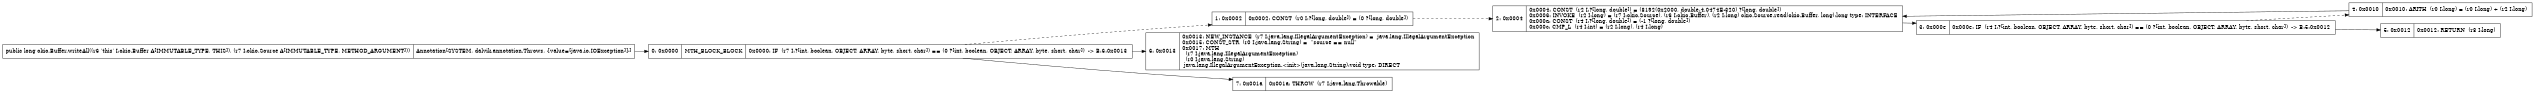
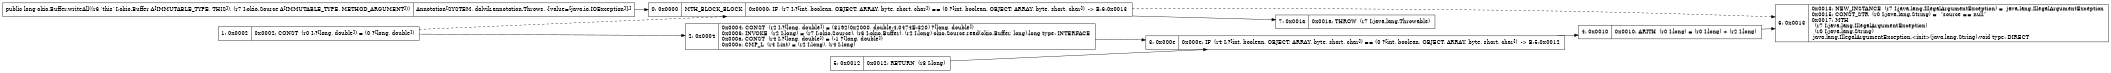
(2128, 13) -> (1766, 29)
(2296, 18) -> (1566, 36)
(1451, 19) -> (550, 35)
(2356, 30) -> (1077, 55)
(1086, 34) -> (571, 23)
(1137, 51) -> (1452, 10)
